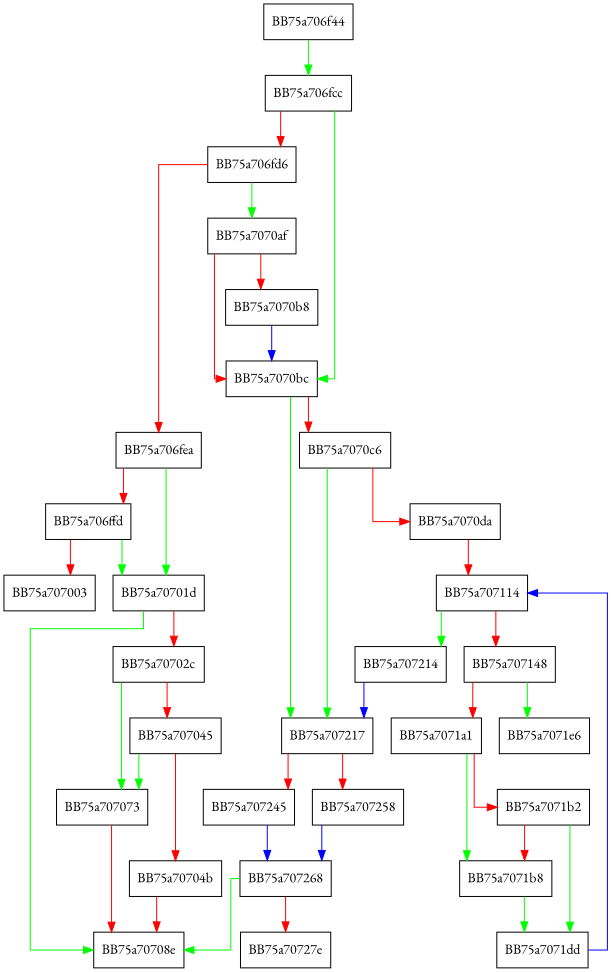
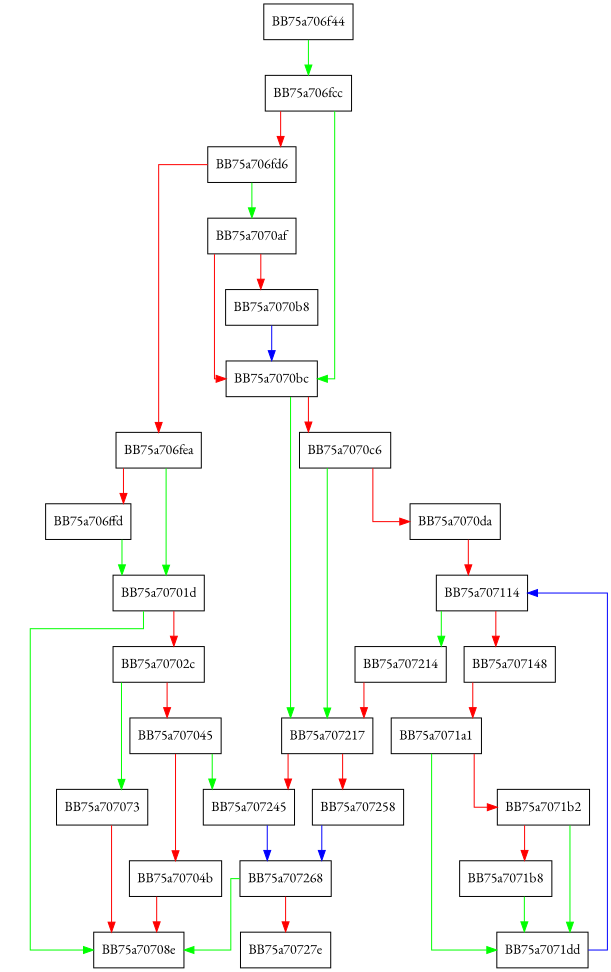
(50, 593) -> none
(364, 695) -> (364, 695)
(544, 736) -> none
(139, 766) -> (212, 766)
(467, 802) -> (432, 879)
